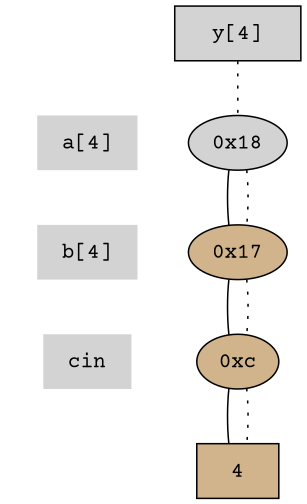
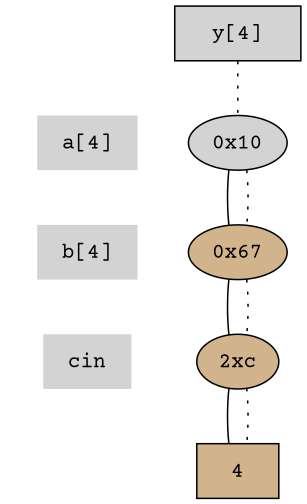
(238, 143) -> (238, 143)
(238, 252) -> (238, 252)
(238, 362) -> (238, 362)
